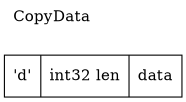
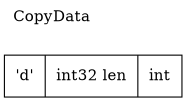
(155, 76) -> (160, 76)
